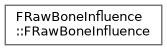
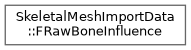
(84, 25) -> (95, 25)
